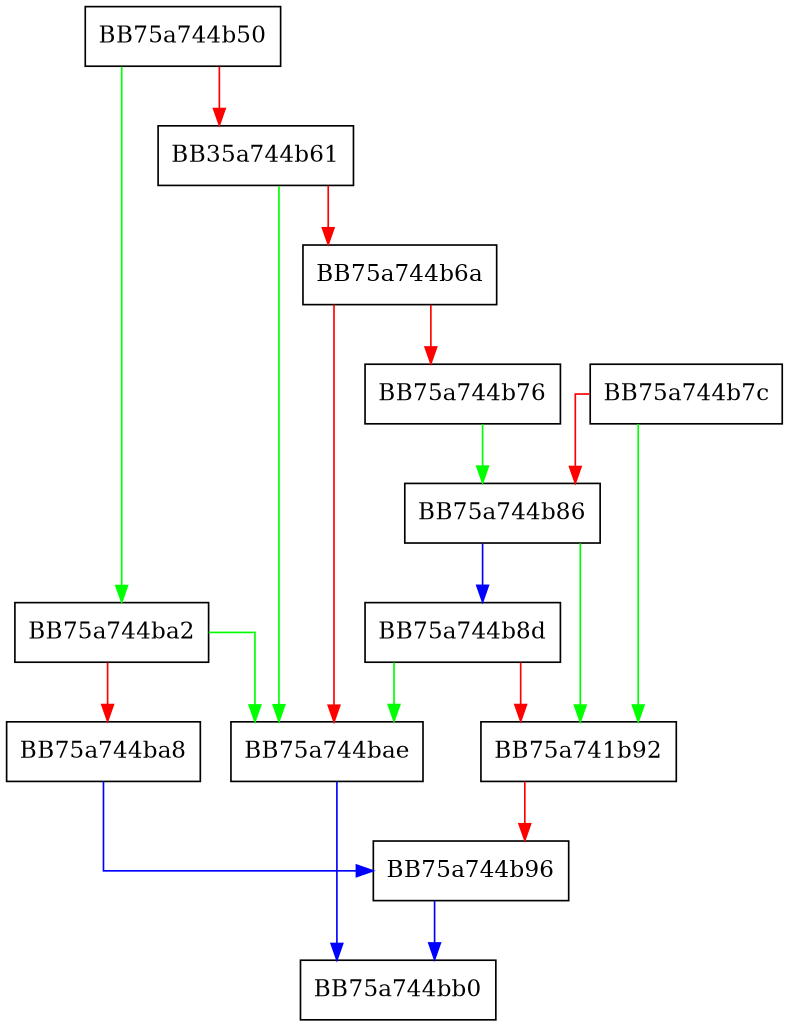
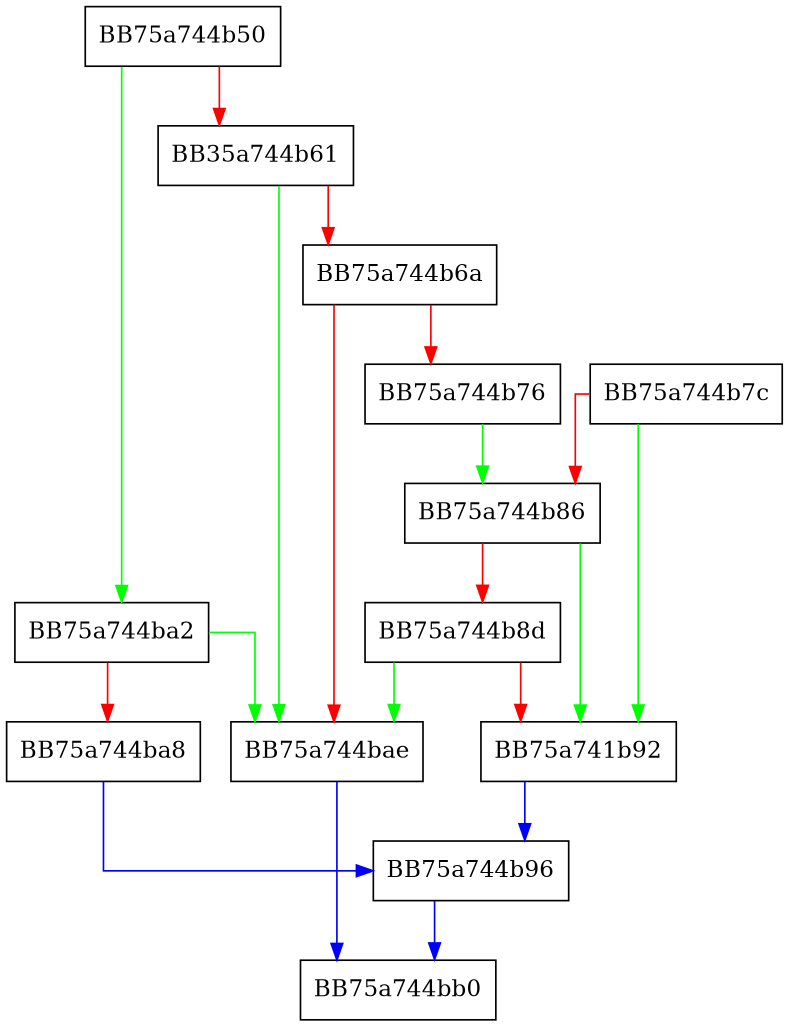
(483, 564) -> (483, 564)
(525, 803) -> (525, 803)
